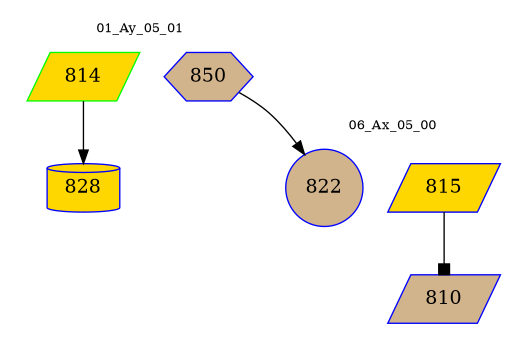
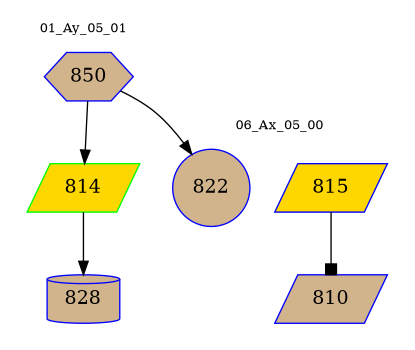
none -> (86, 126)
(83, 188) -> (83, 299)
